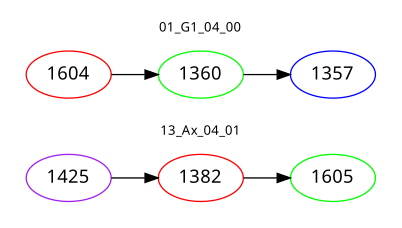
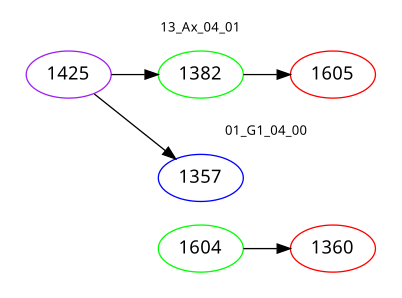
(69, 75) -> (201, 249)
(201, 75) -> (333, 249)
(260, 75) -> (130, 122)
(201, 178) -> (201, 75)
(333, 178) -> (333, 75)
